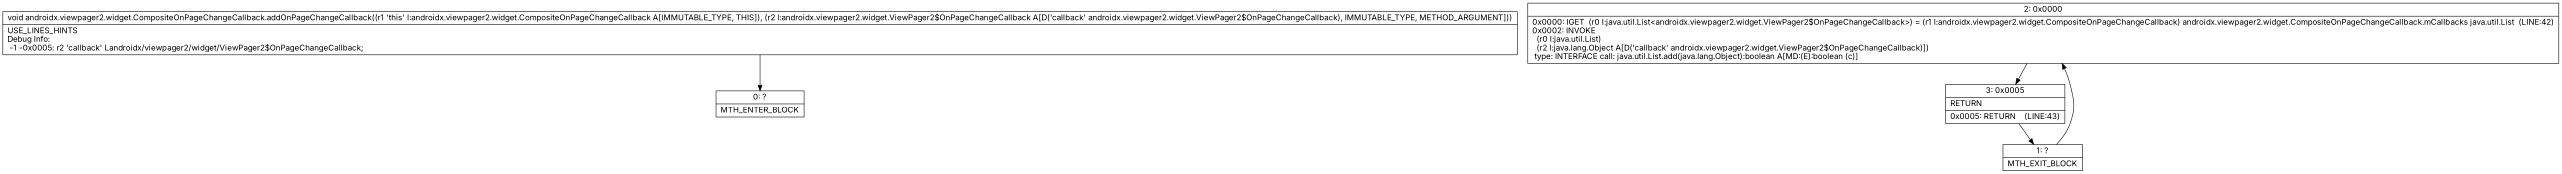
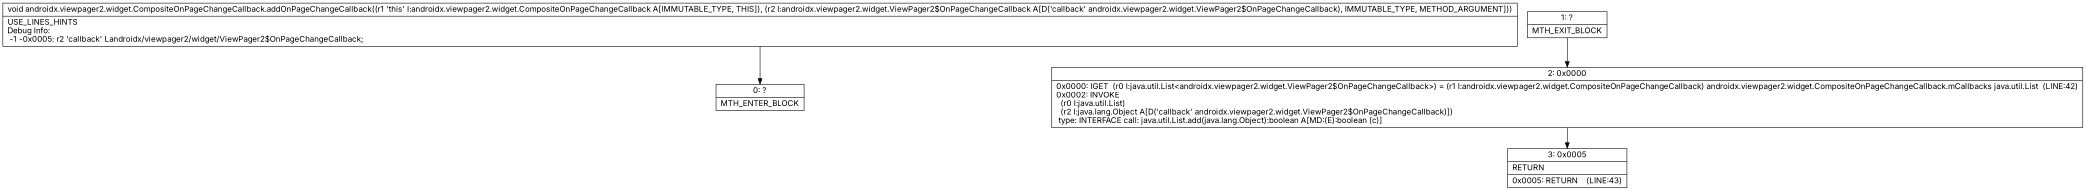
(2025, 132) -> none
